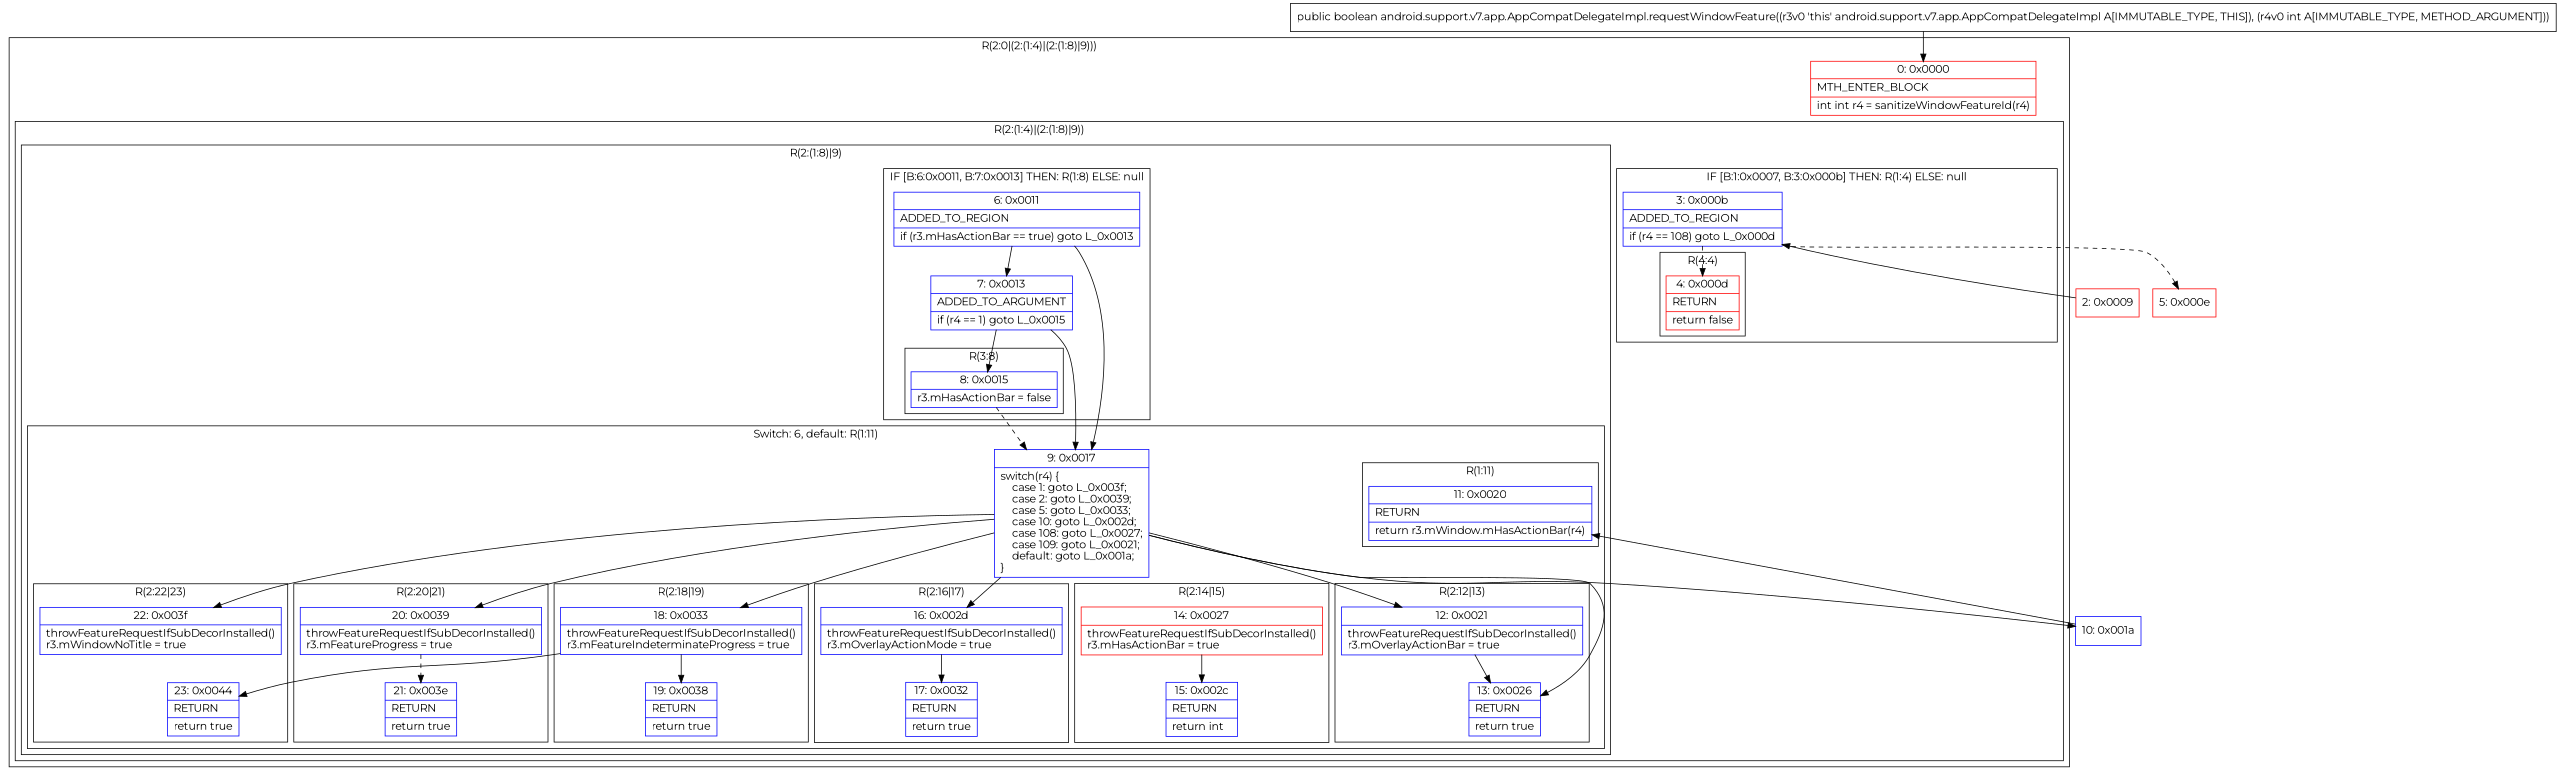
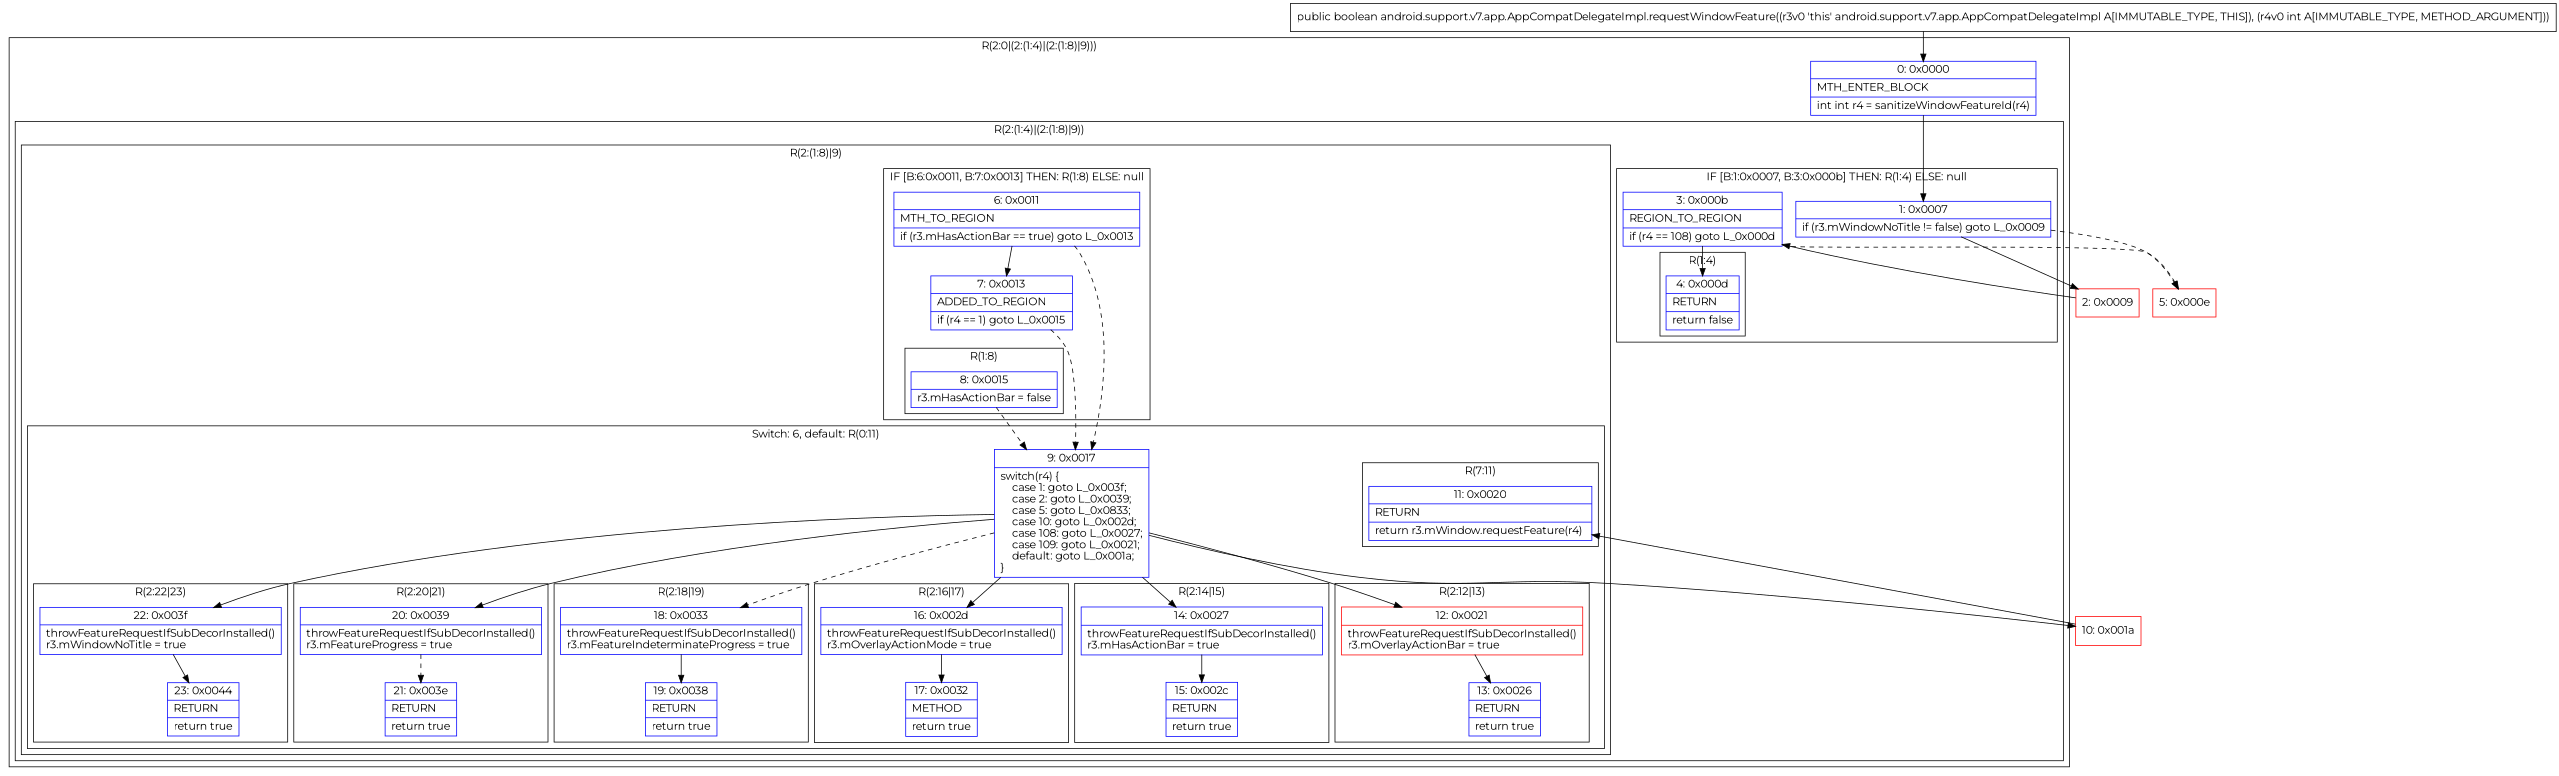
(1923, 88) -> (1923, 88)
(955, 218) -> (947, 218)
(1684, 218) -> (1685, 218)
none -> (1923, 219)
(1703, 257) -> (1703, 257)
(1703, 261) -> (1703, 261)
(1002, 302) -> (992, 302)
(1703, 303) -> (1703, 303)
(1104, 341) -> (1104, 341)
(994, 343) -> none
(984, 357) -> (984, 357)
(1074, 382) -> (1074, 382)
(816, 435) -> (816, 435)
(1480, 472) -> (1480, 472)
(1066, 511) -> (1066, 511)
(1480, 531) -> (1479, 531)
(870, 566) -> (870, 566)
(1435, 577) -> (1156, 590)
(1202, 631) -> (1202, 631)
(1462, 631) -> (1462, 631)
(2108, 631) -> (2108, 631)
(402, 667) -> (179, 665)
(934, 709) -> (937, 709)
(1198, 727) -> (1202, 727)
